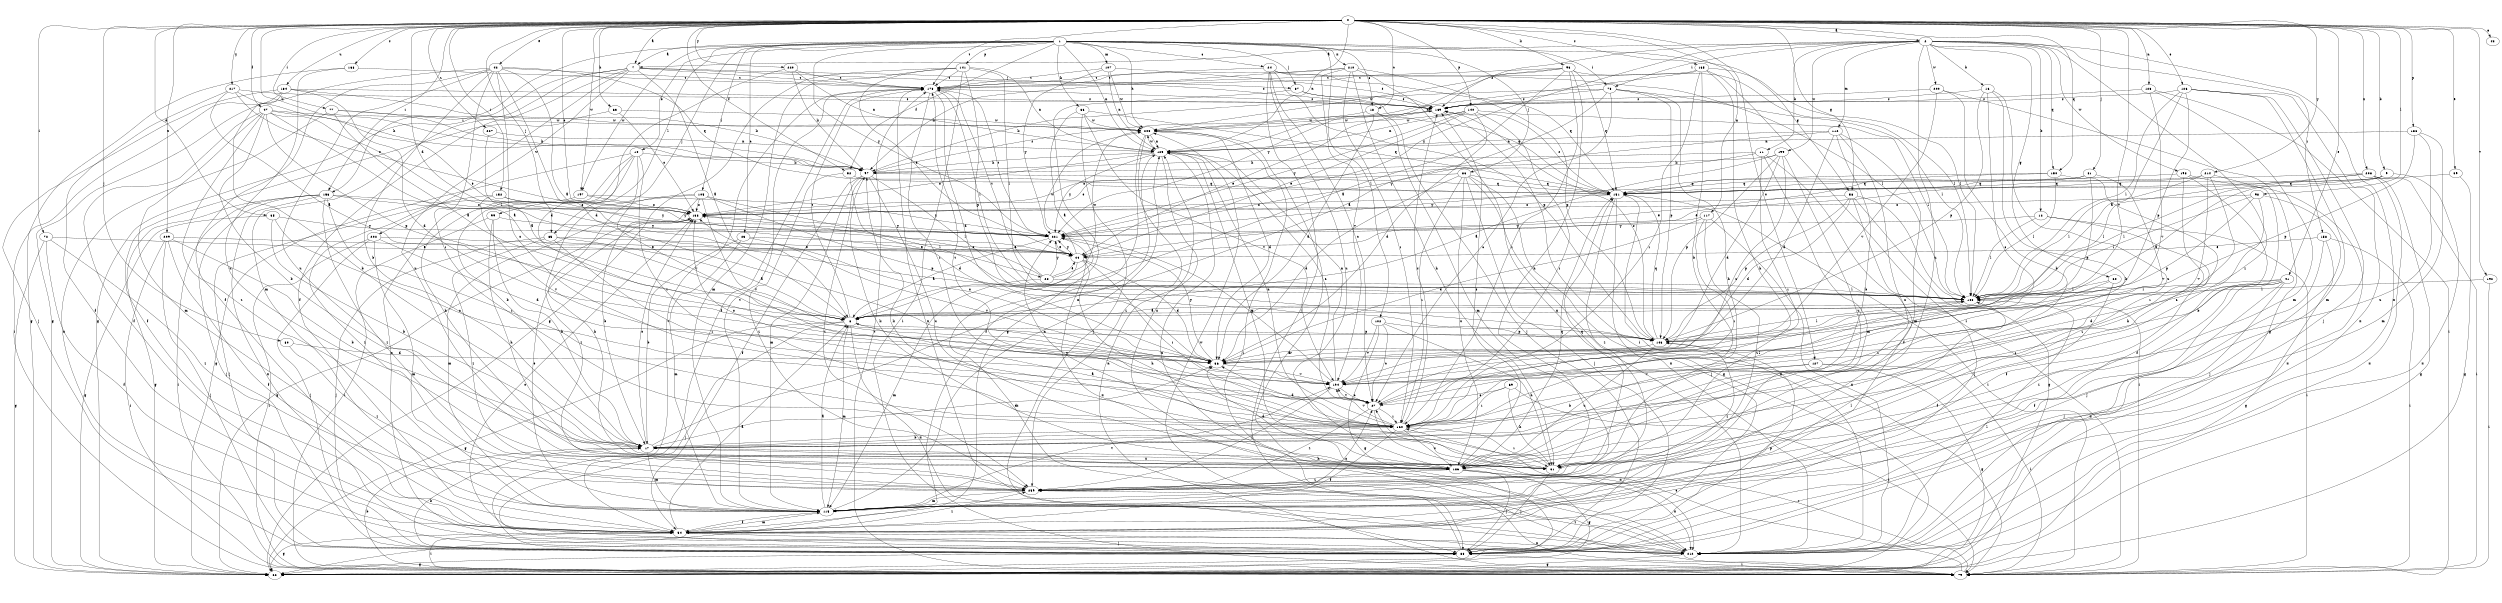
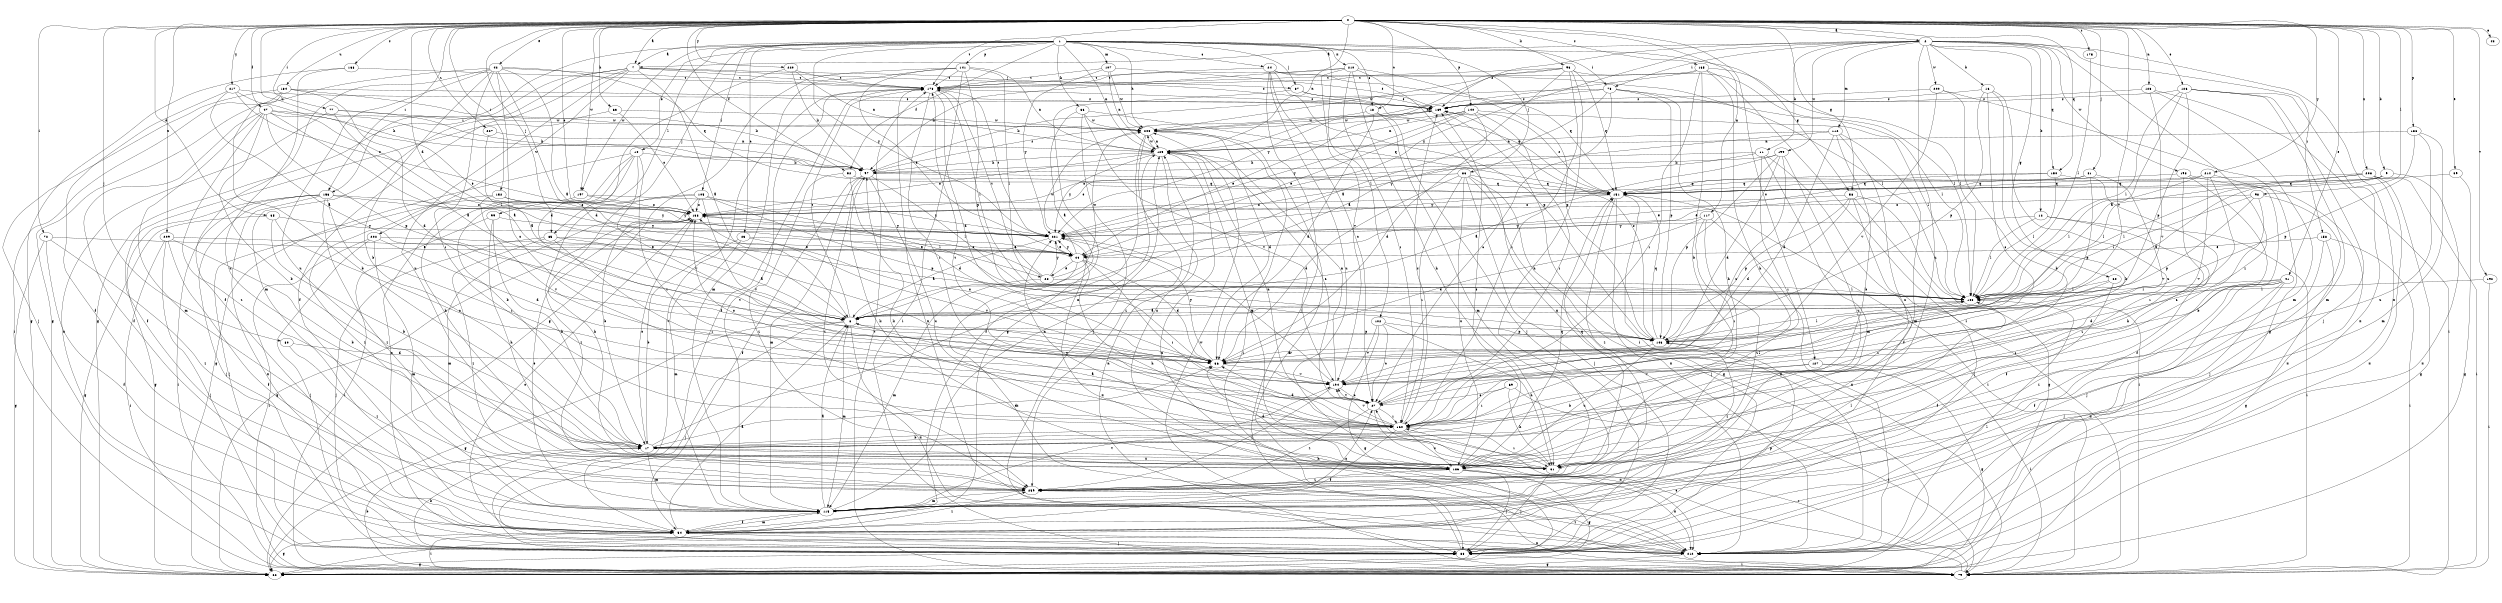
none -> (2090, 54)
(1064, 272) -> (1063, 268)
